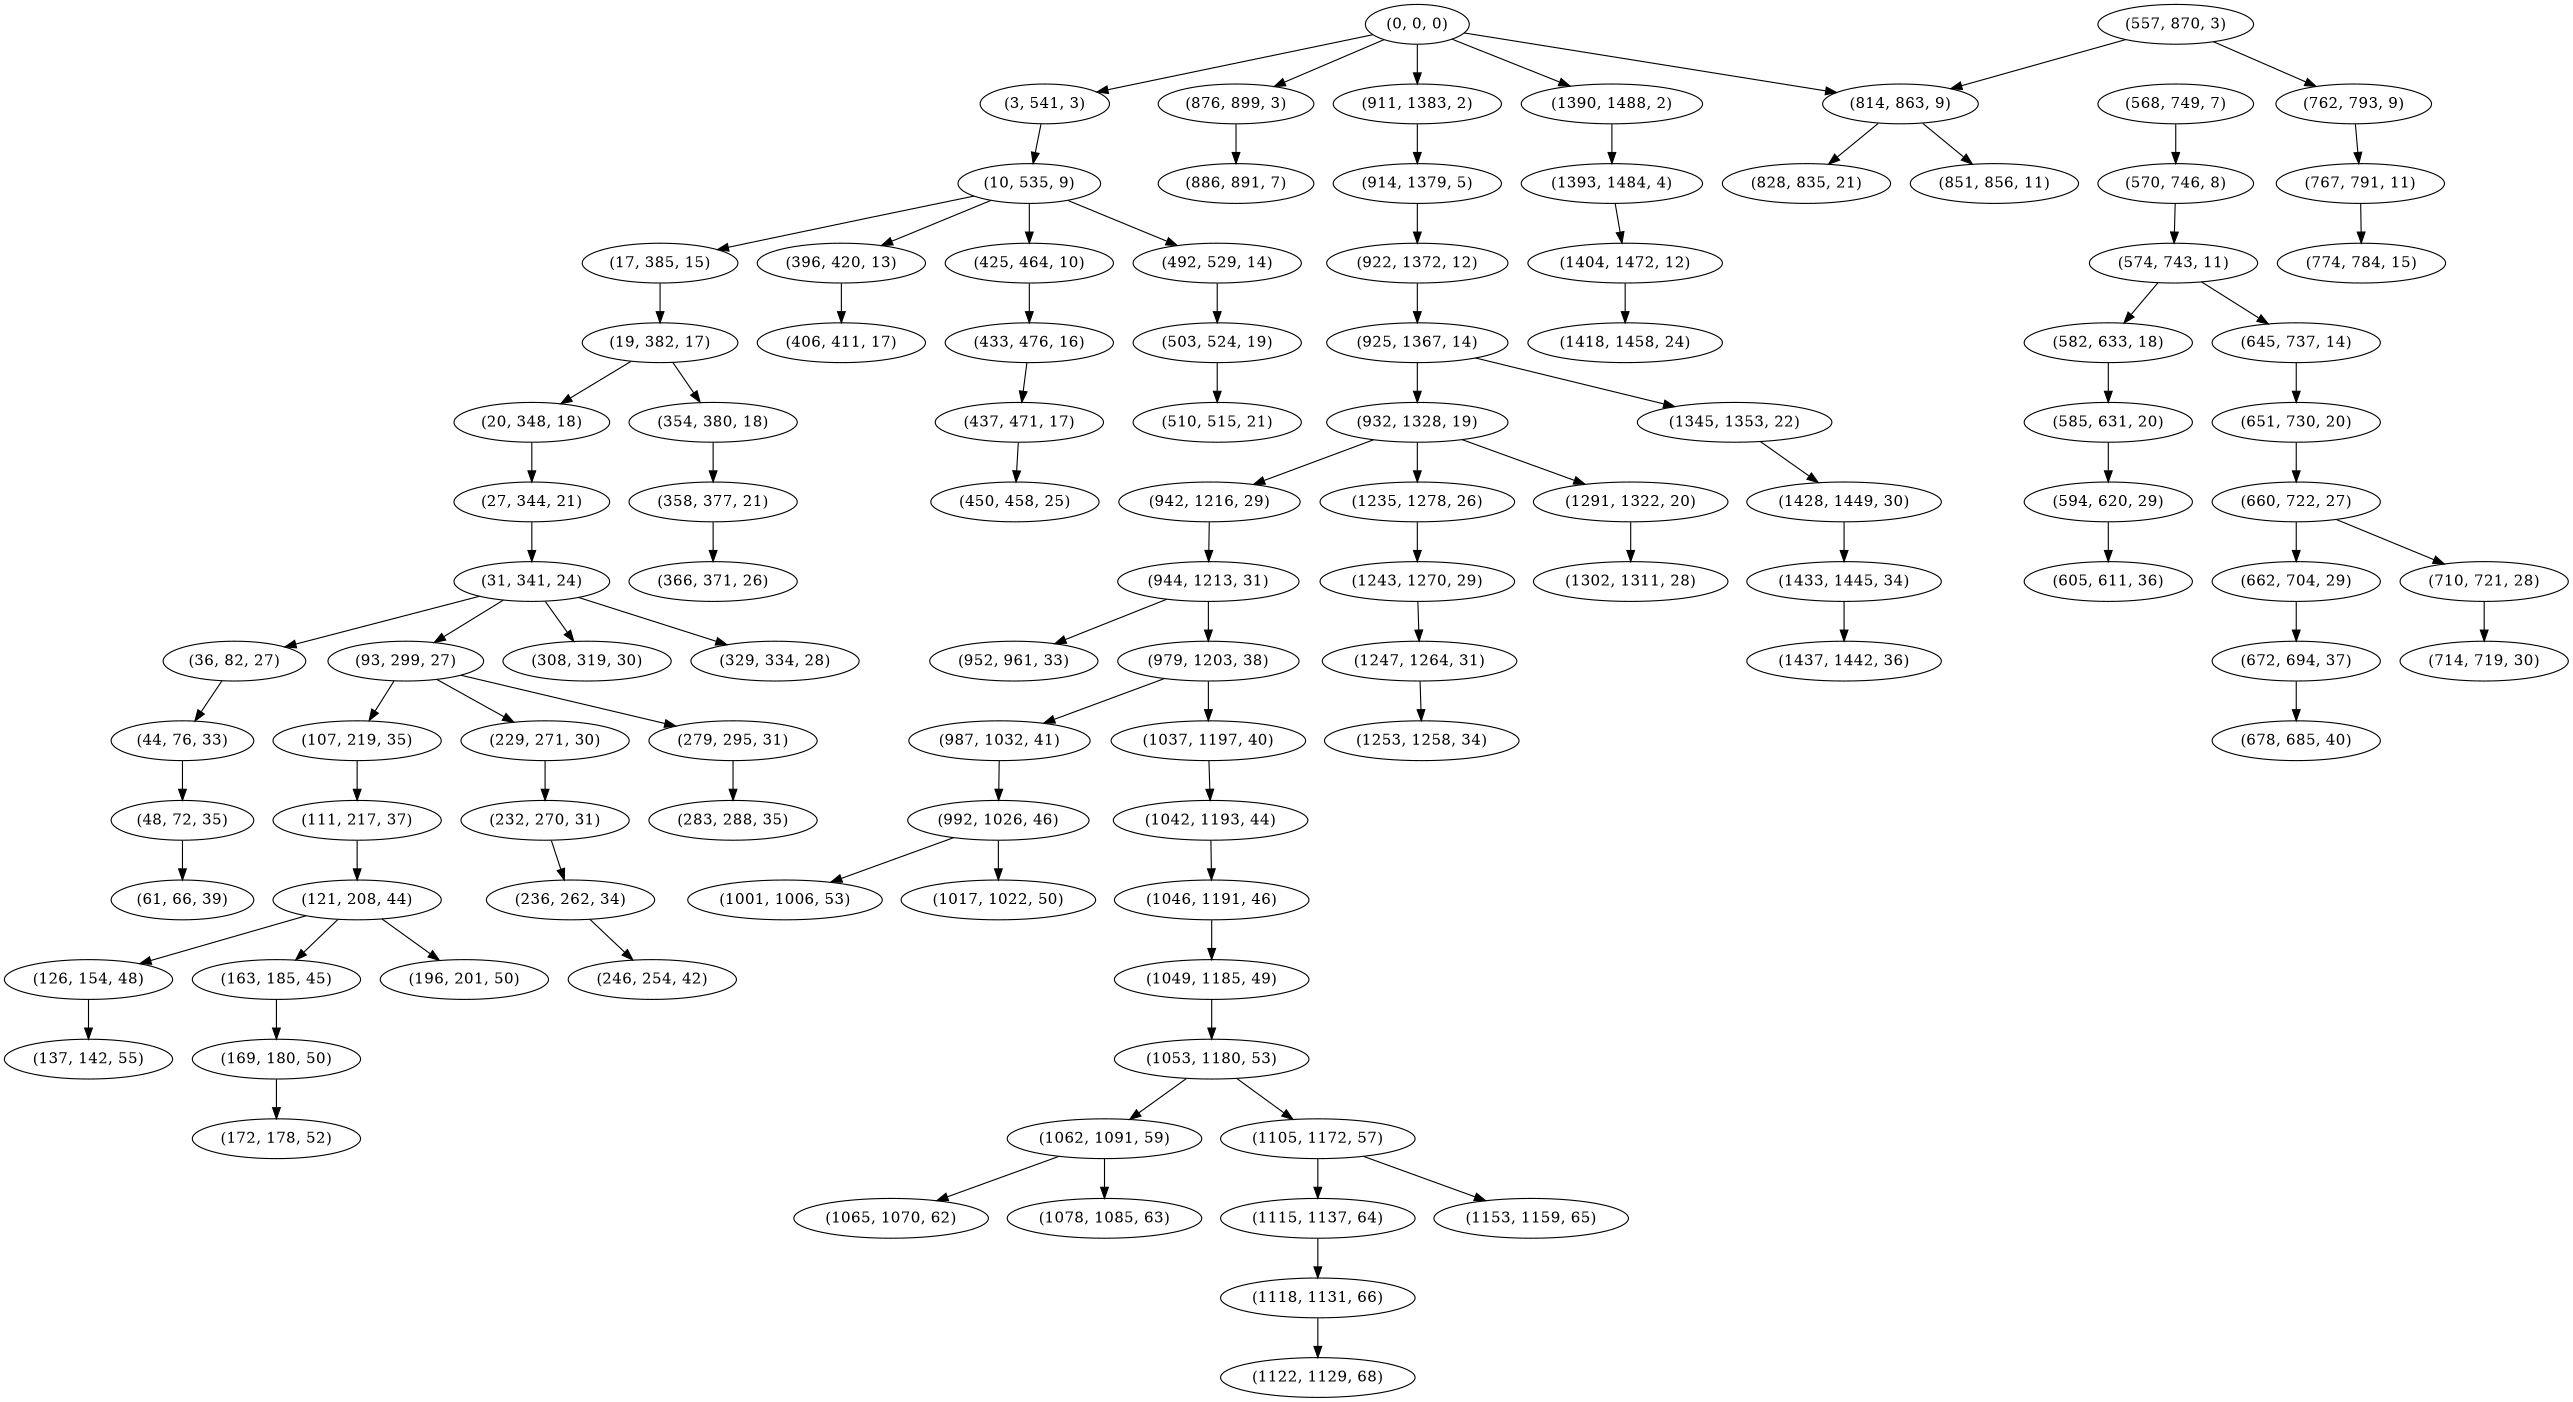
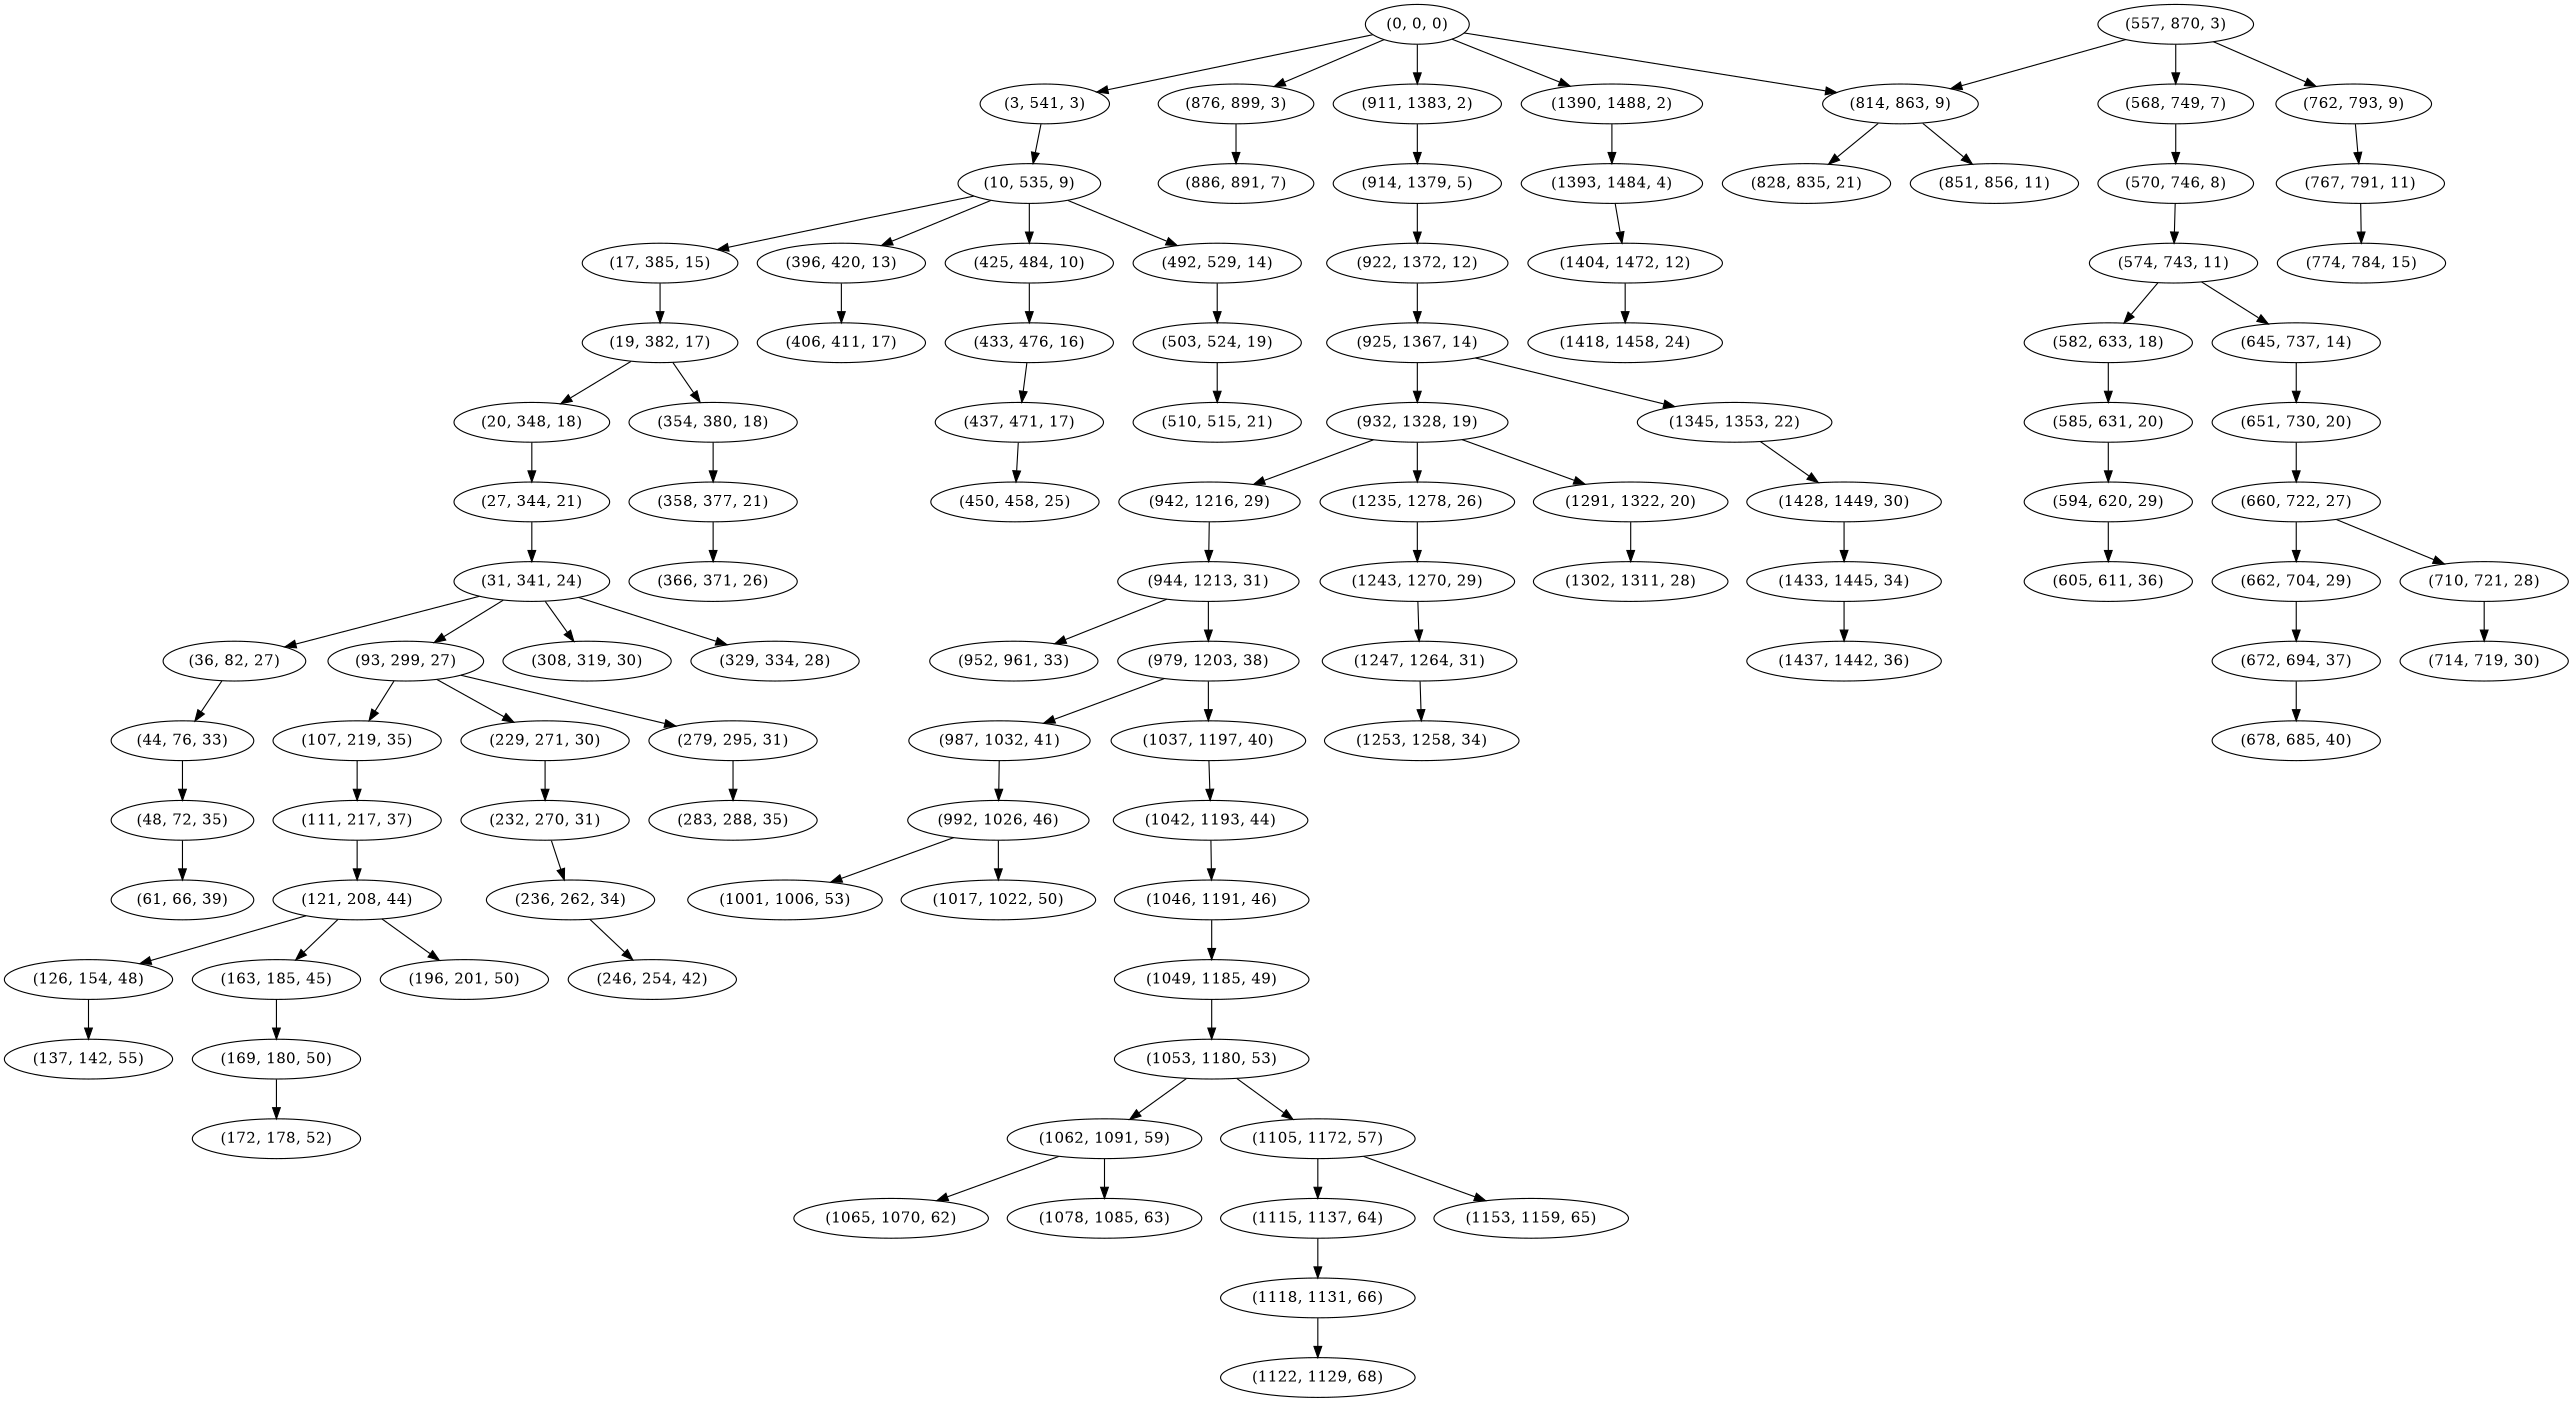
none -> (2176, 59)
(1029, 263) -> (1029, 263)
